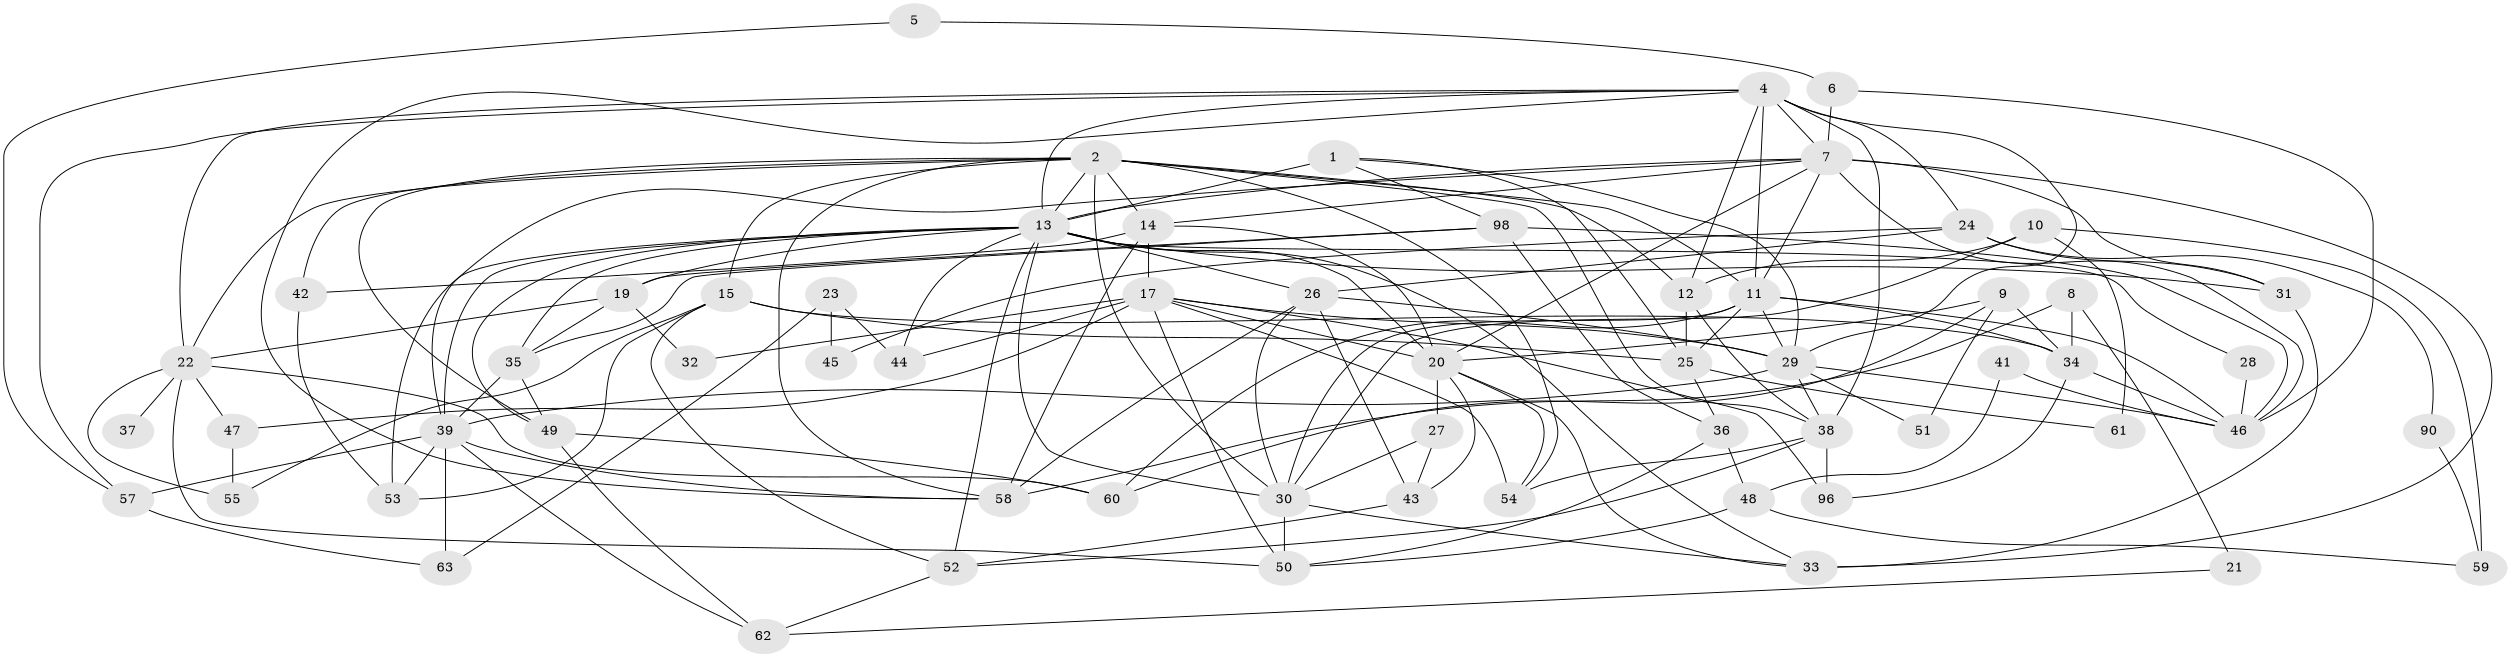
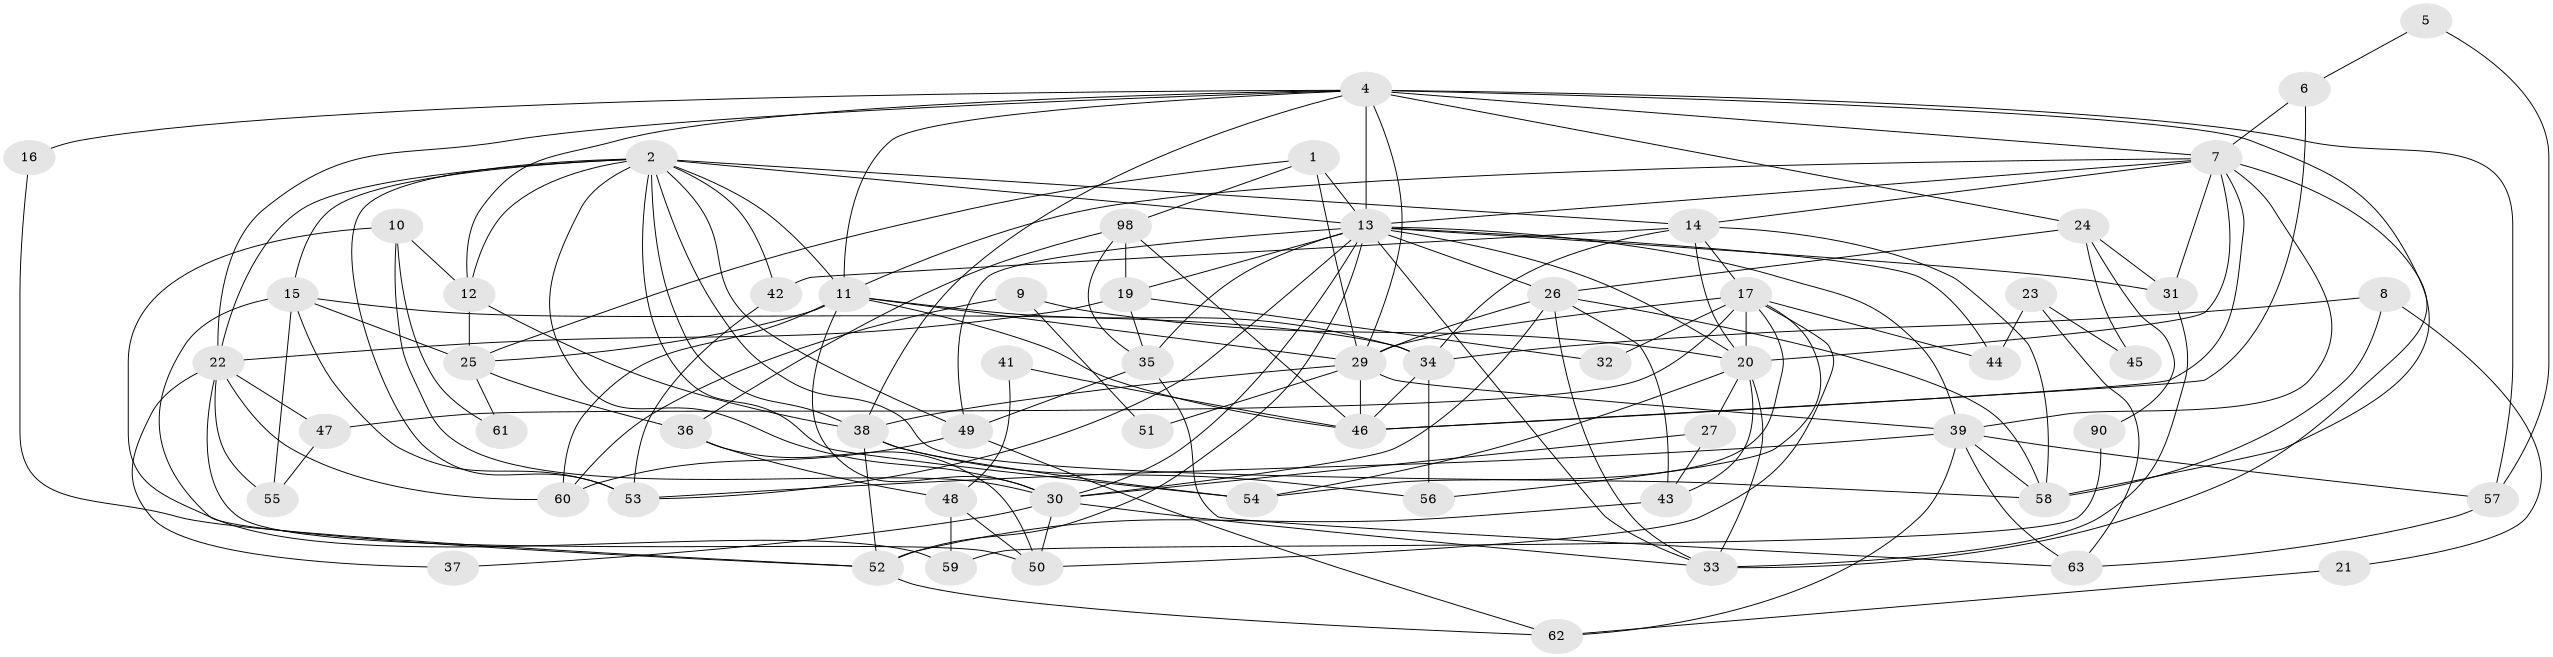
none -> (29, 158)
none -> (354, 280)
(2031, 322) -> (1536, 269)
(2249, 363) -> none
(480, 397) -> (1508, 537)
none -> (1599, 467)
(1827, 500) -> (1429, 500)
none -> (853, 535)
